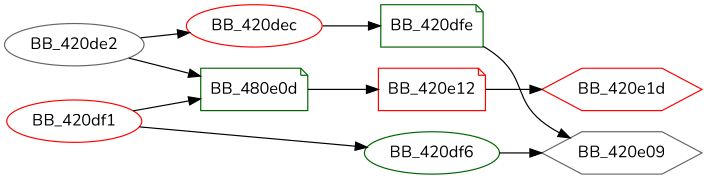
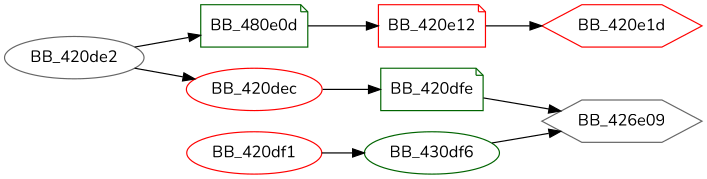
(161, 106) -> none
(432, 153) -> (432, 153)
(622, 153) -> (622, 121)
